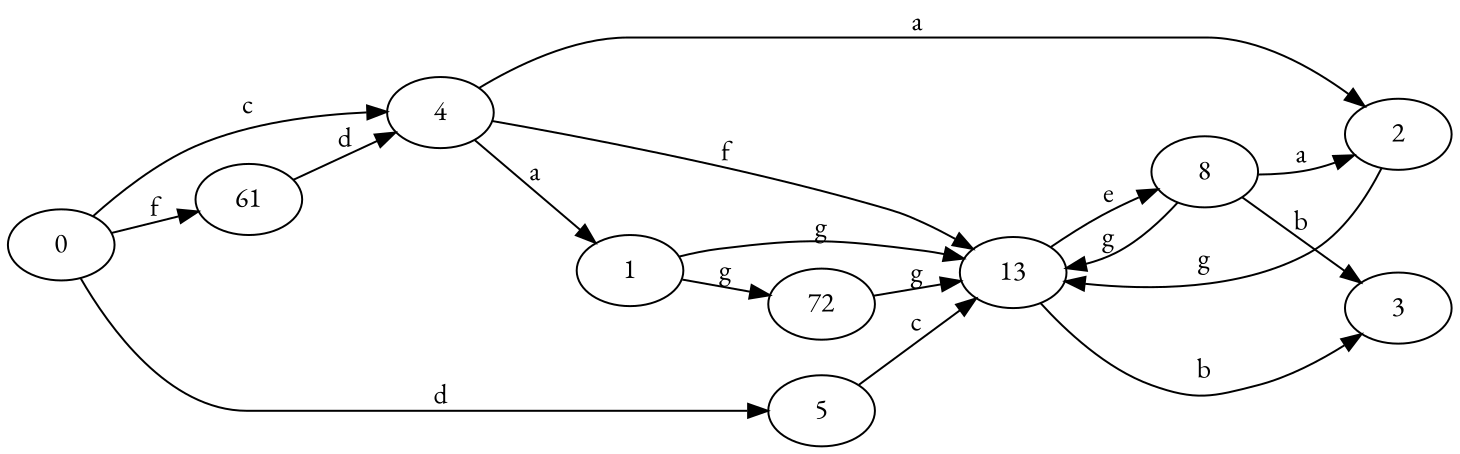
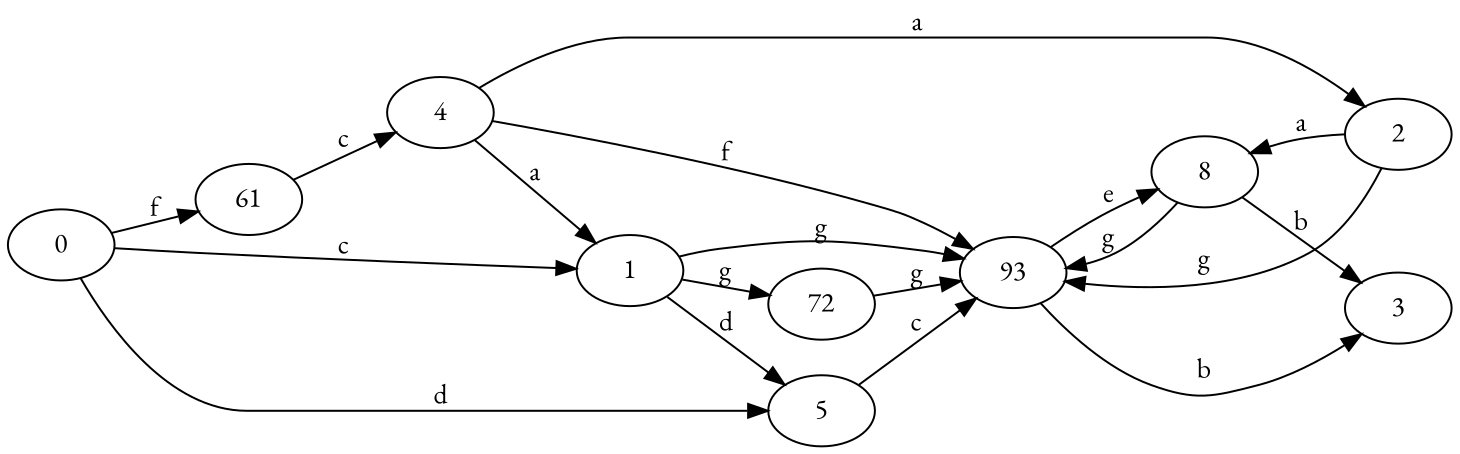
(219, 137) -> (335, 259)
(345, 139) -> (345, 139)
(1297, 172) -> (1307, 138)
(1013, 273) -> (1013, 273)
none -> (718, 335)
